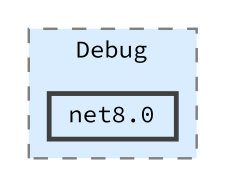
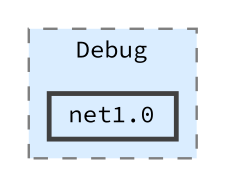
(113, 116) -> (113, 116)
